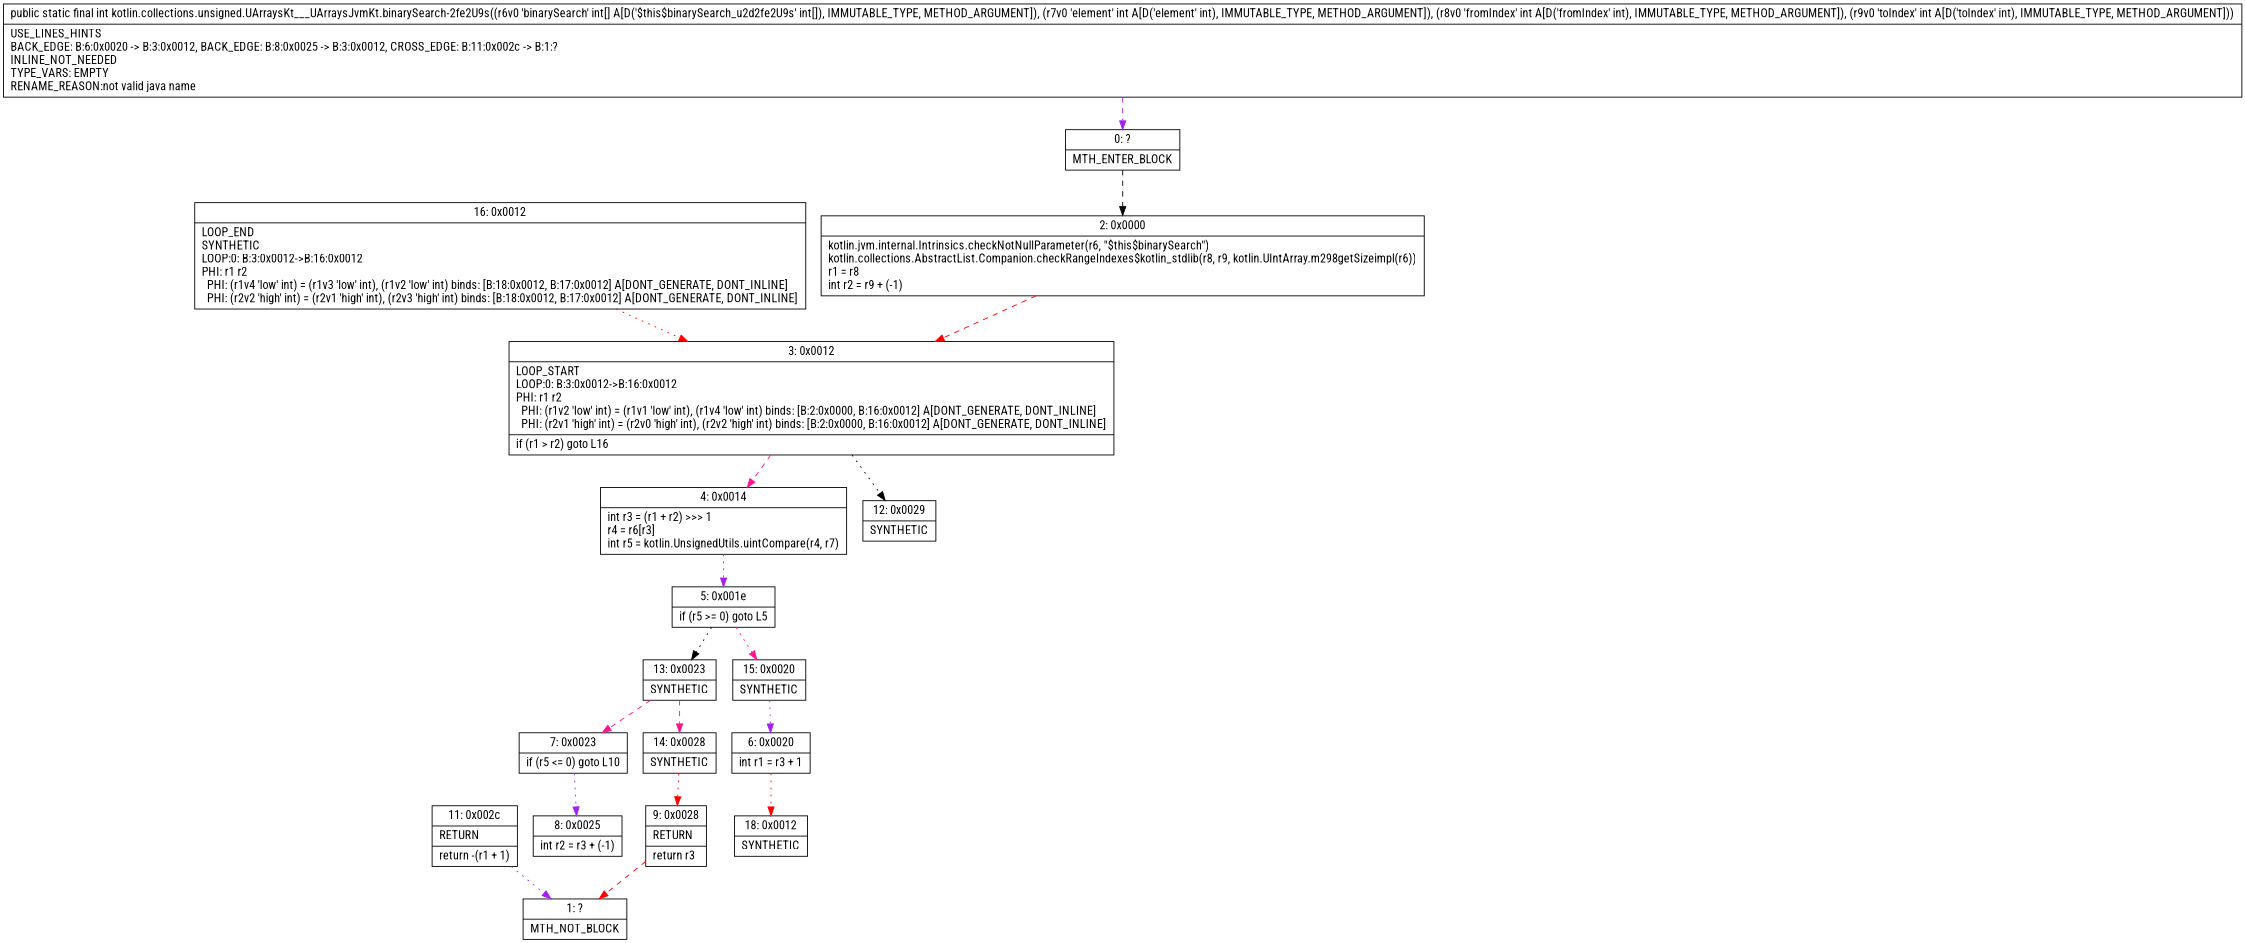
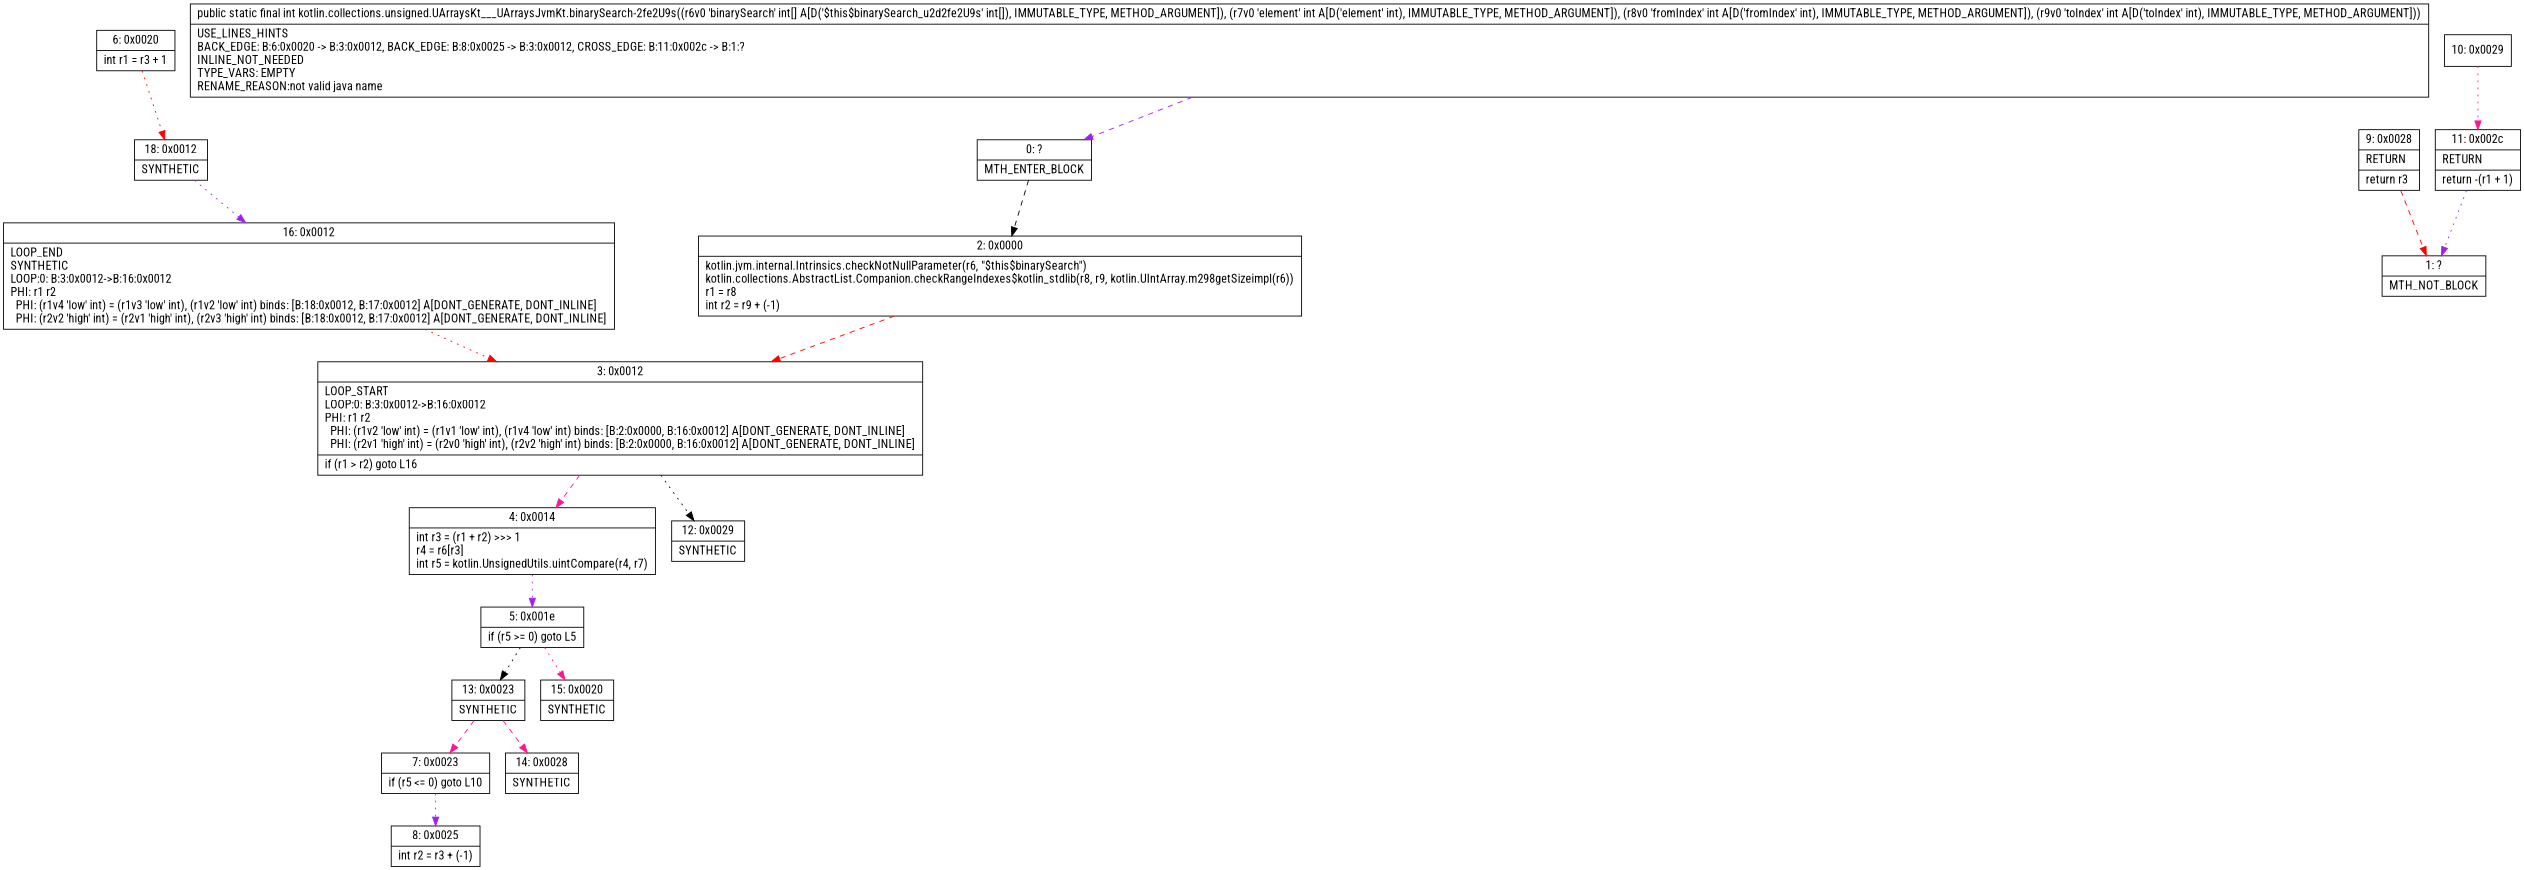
none -> (2478, 51)
none -> (217, 199)
(770, 712) -> none
(678, 785) -> none
